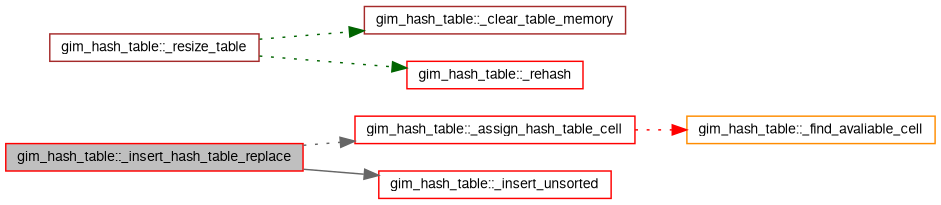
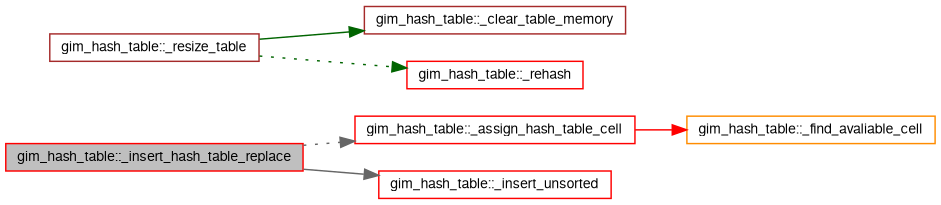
(304, 36) -> (304, 36)
(654, 130) -> (654, 130)
